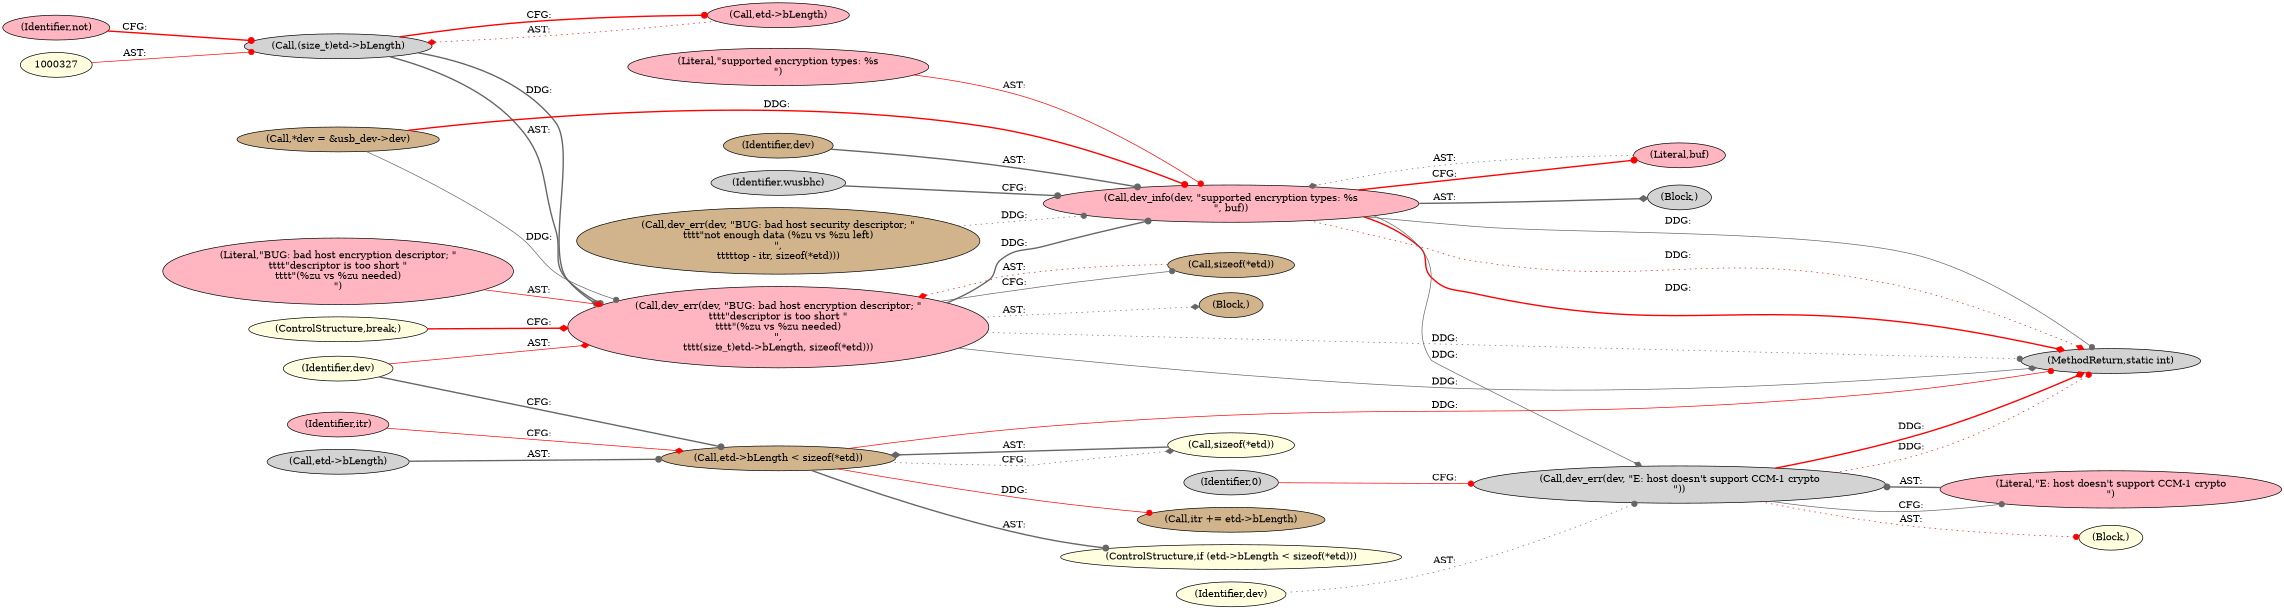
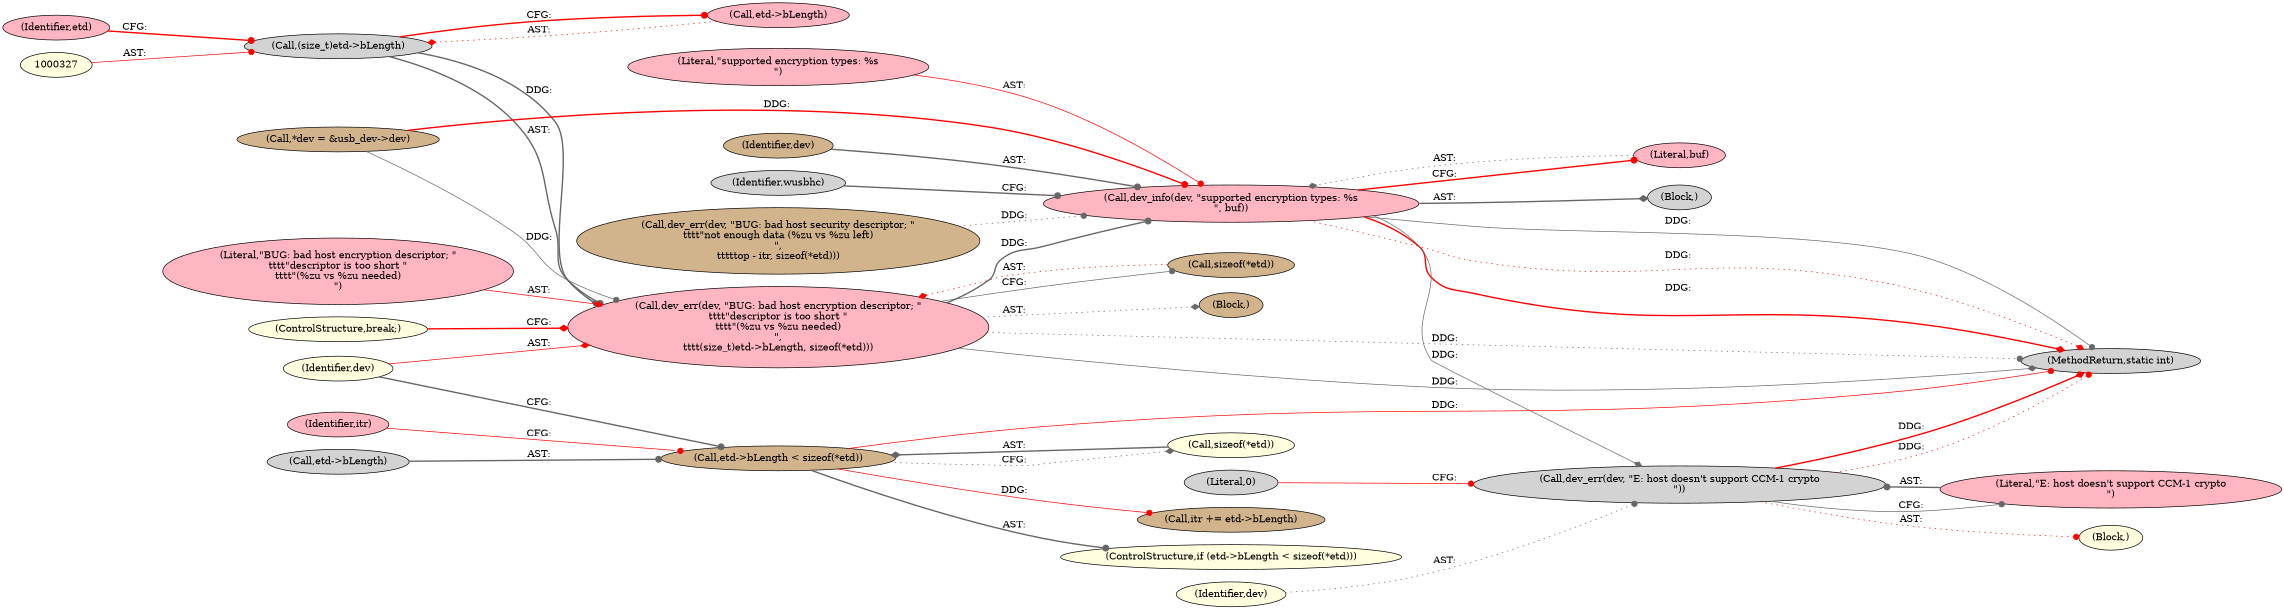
(56, 28) -> (56, 28)
(531, 439) -> (531, 439)
(1231, 483) -> (1231, 483)
